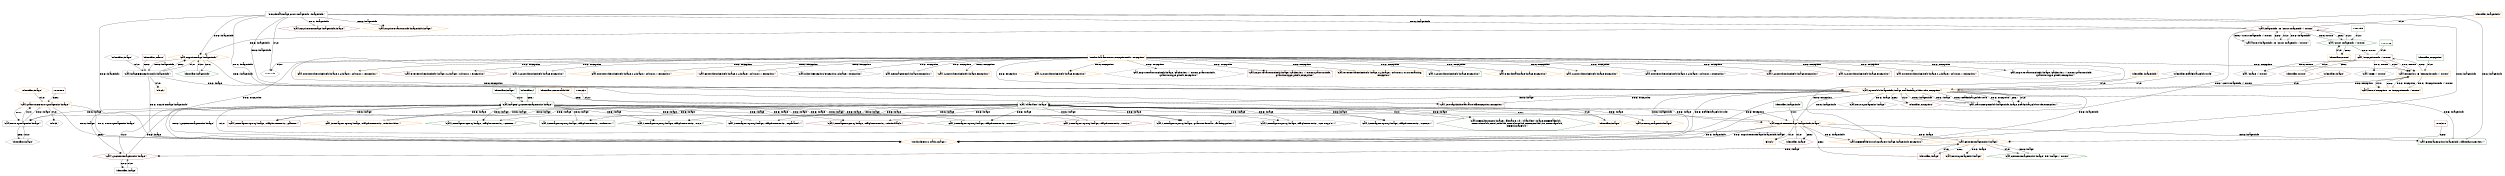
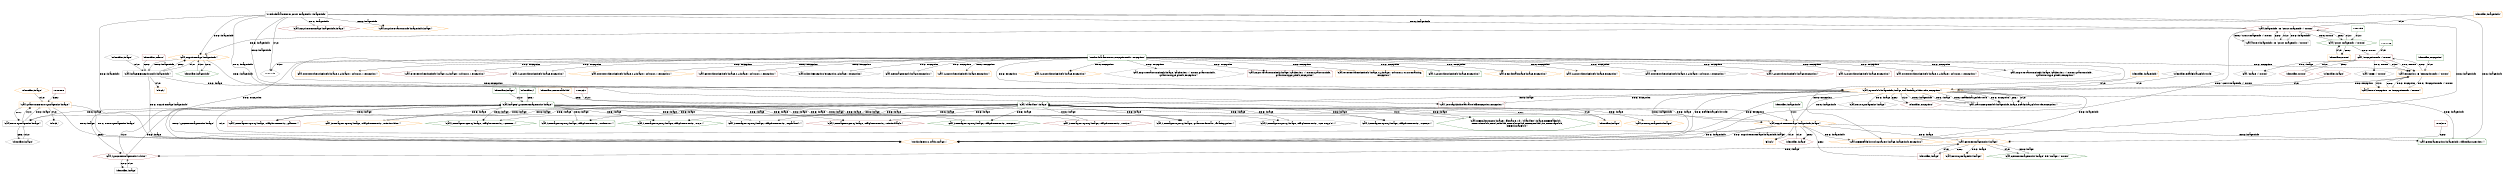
(296, 14) -> (296, 14)
(1117, 57) -> (1117, 57)
(2306, 65) -> (2306, 65)
(126, 156) -> (126, 156)
